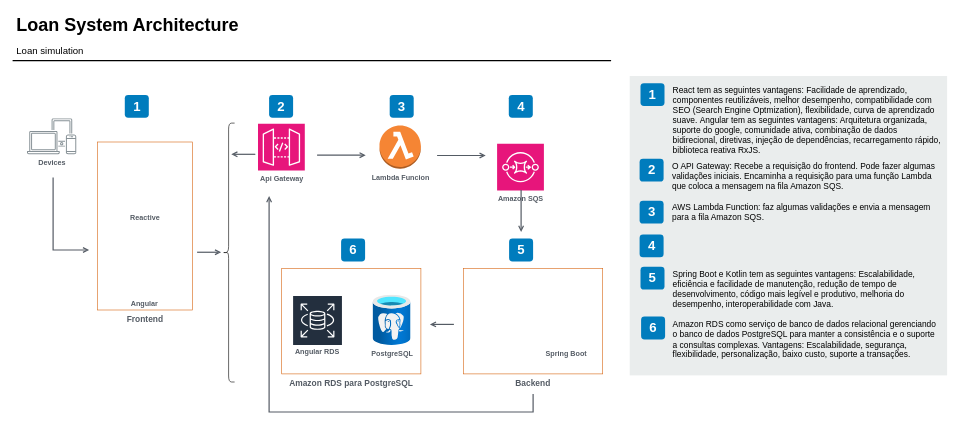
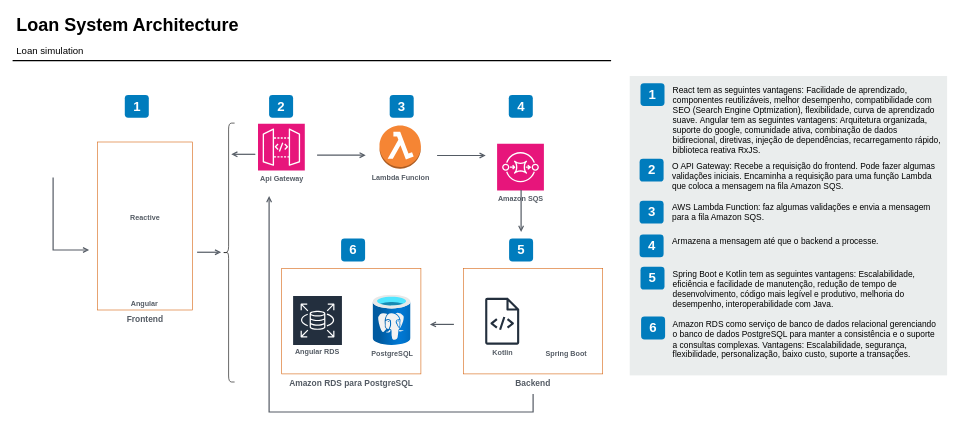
(52, 136) -> none
none -> (806, 247)
none -> (502, 321)
